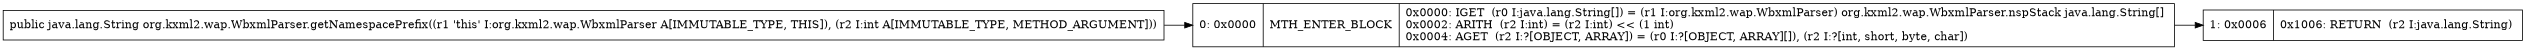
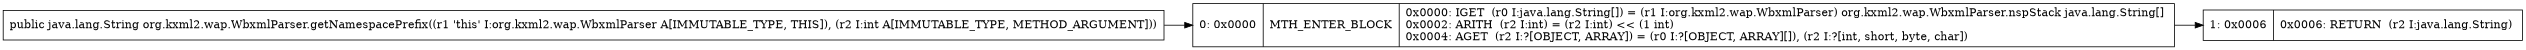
(2398, 25) -> (2398, 25)
